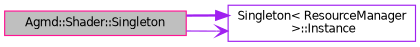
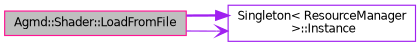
(95, 23) -> (95, 23)
